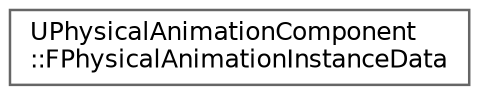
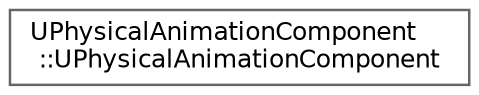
(240, 47) -> (240, 47)
